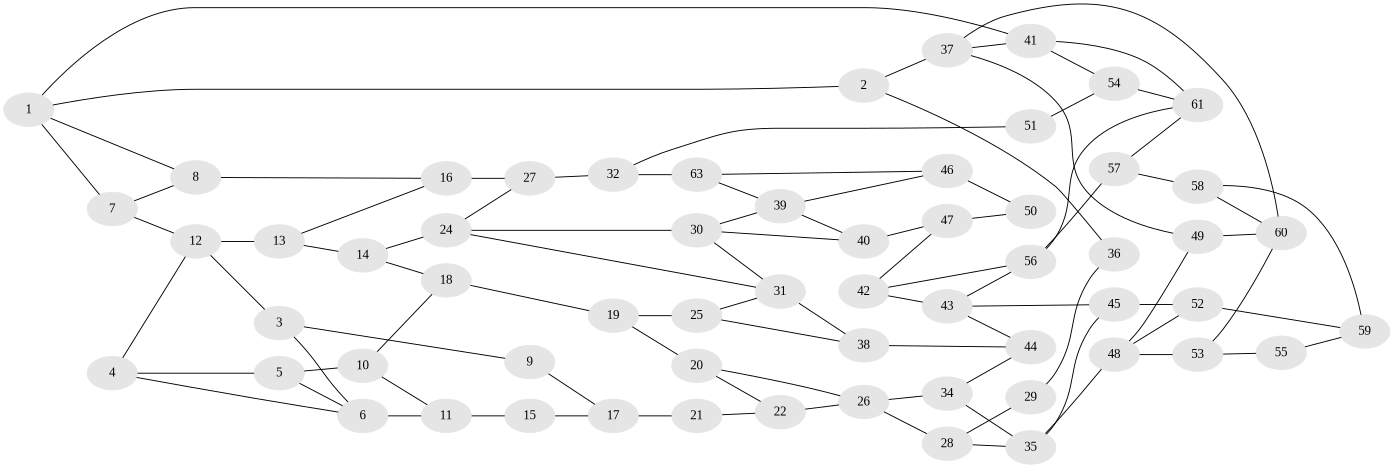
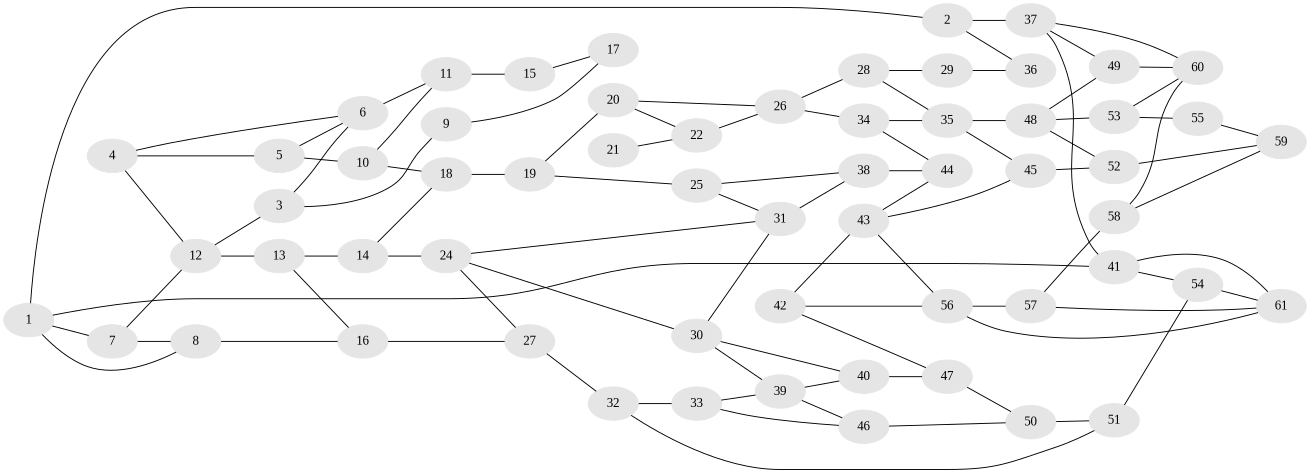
(697, 175) -> (697, 404)
(655, 416) -> none
none -> (1073, 421)
